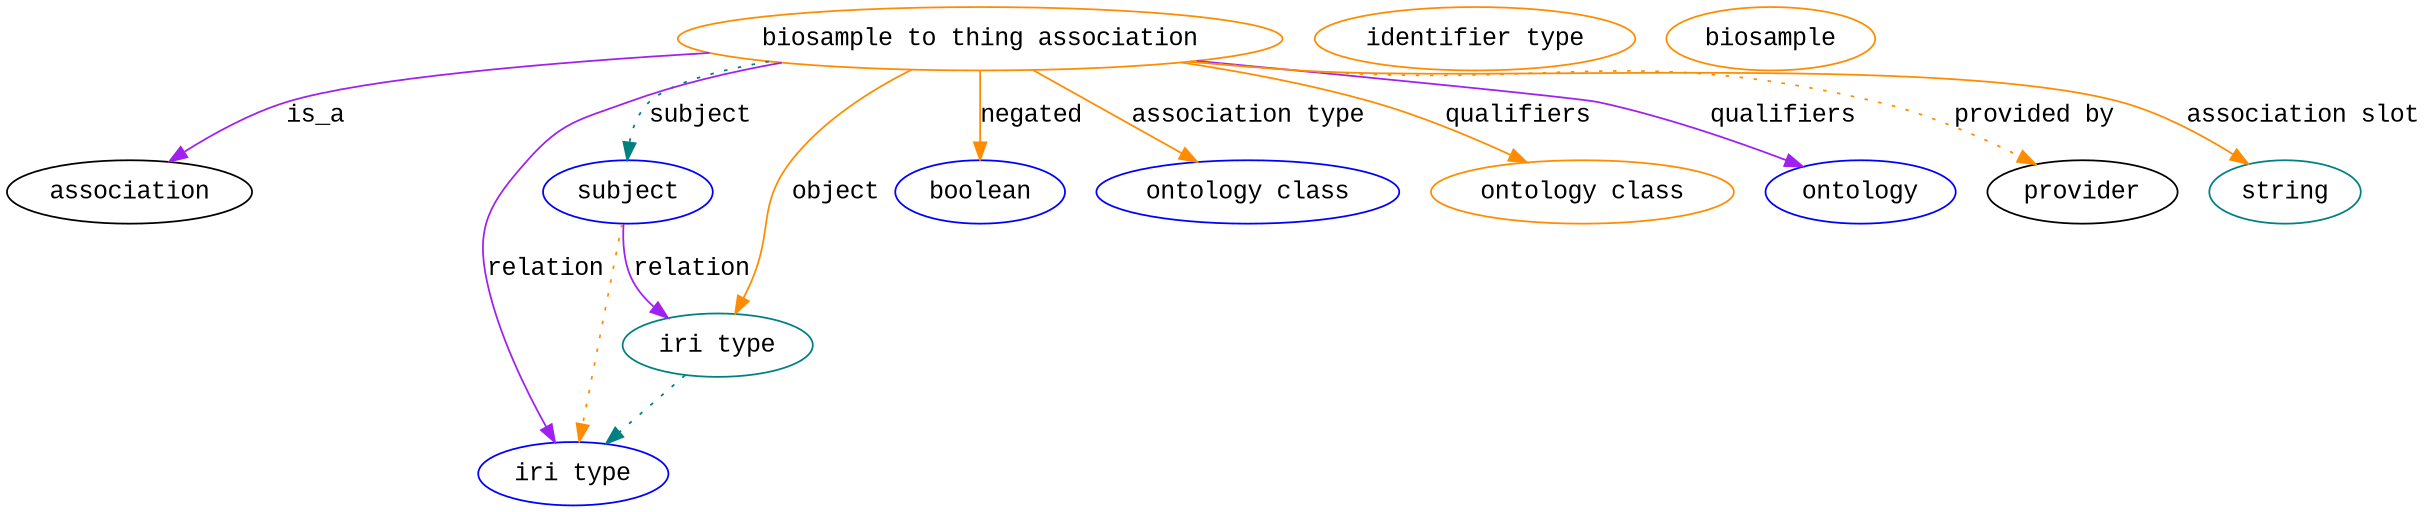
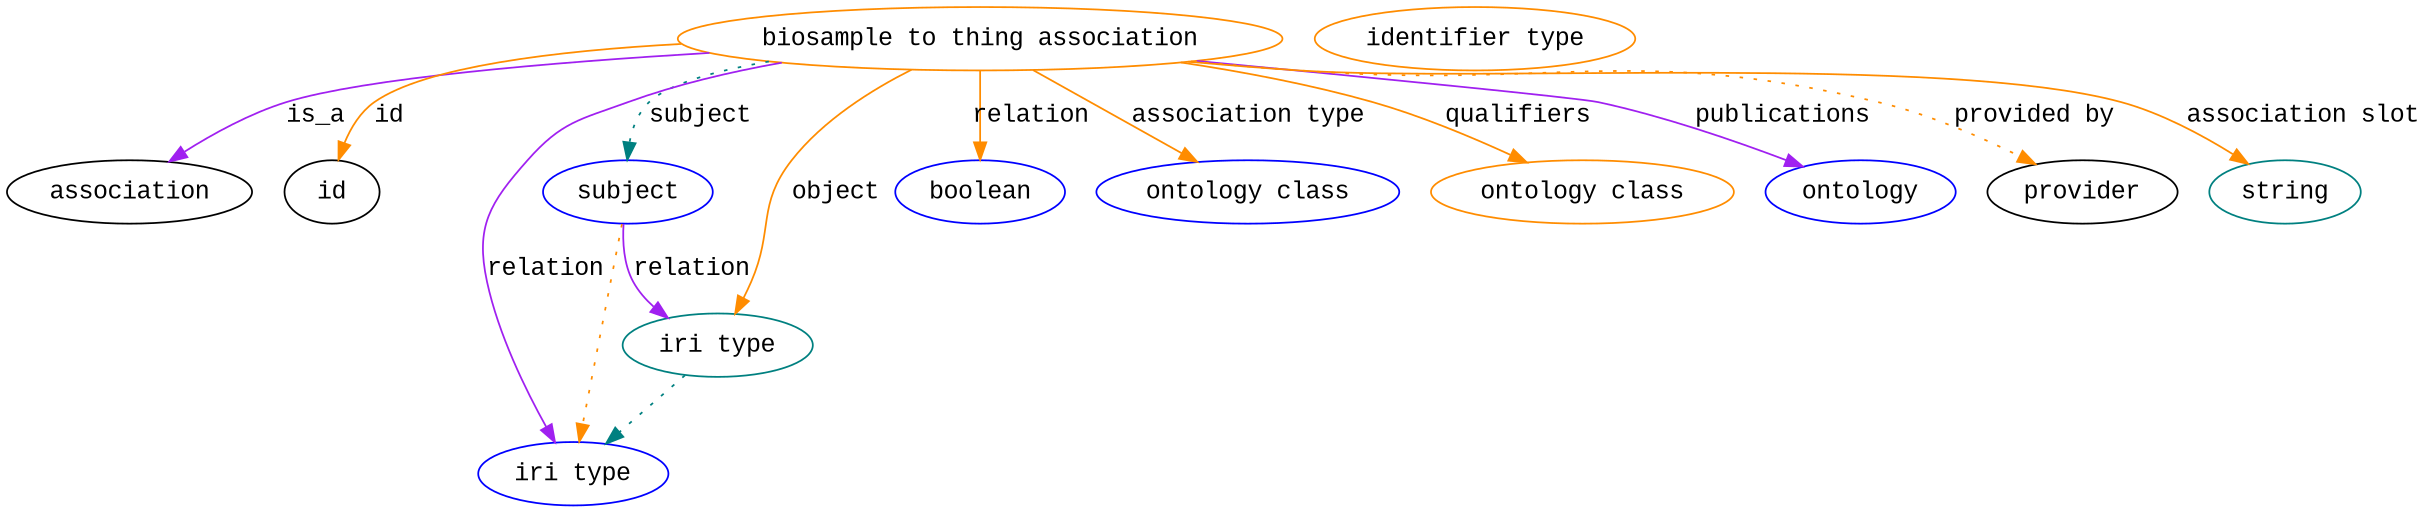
(1771, 39) -> none
(1031, 115) -> (1031, 115)
(1783, 115) -> (1783, 115)
none -> (332, 192)
